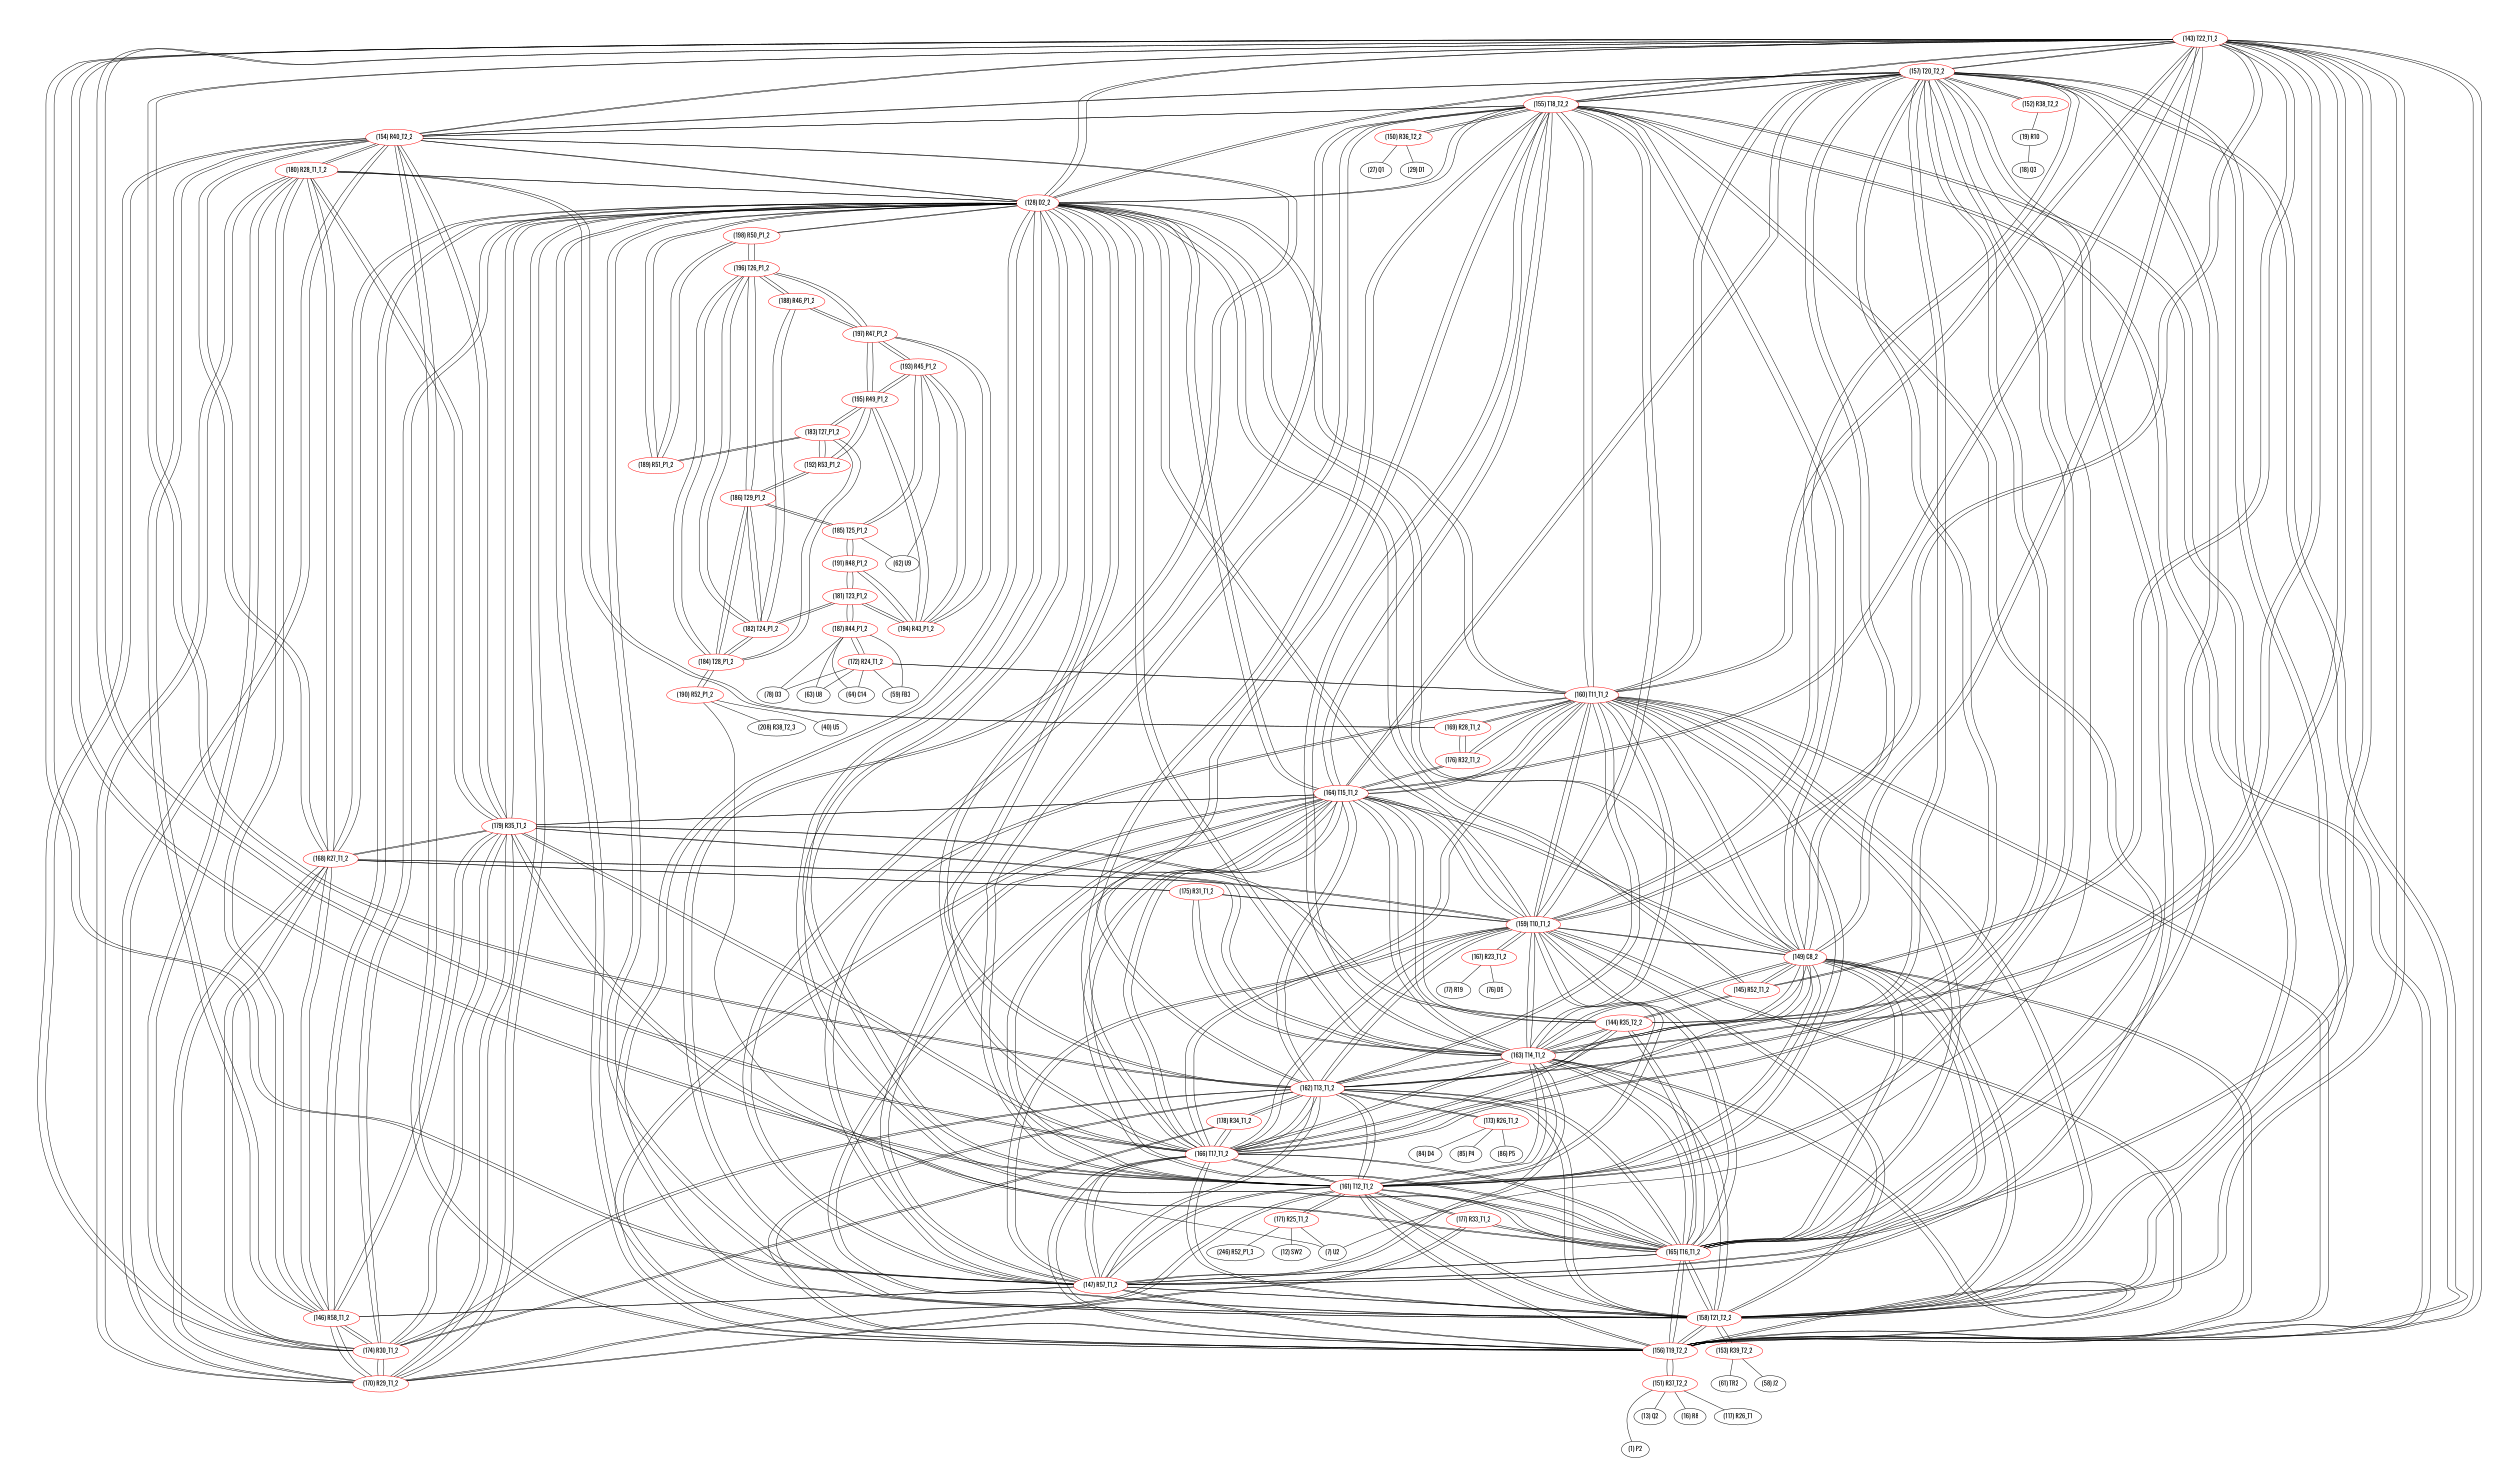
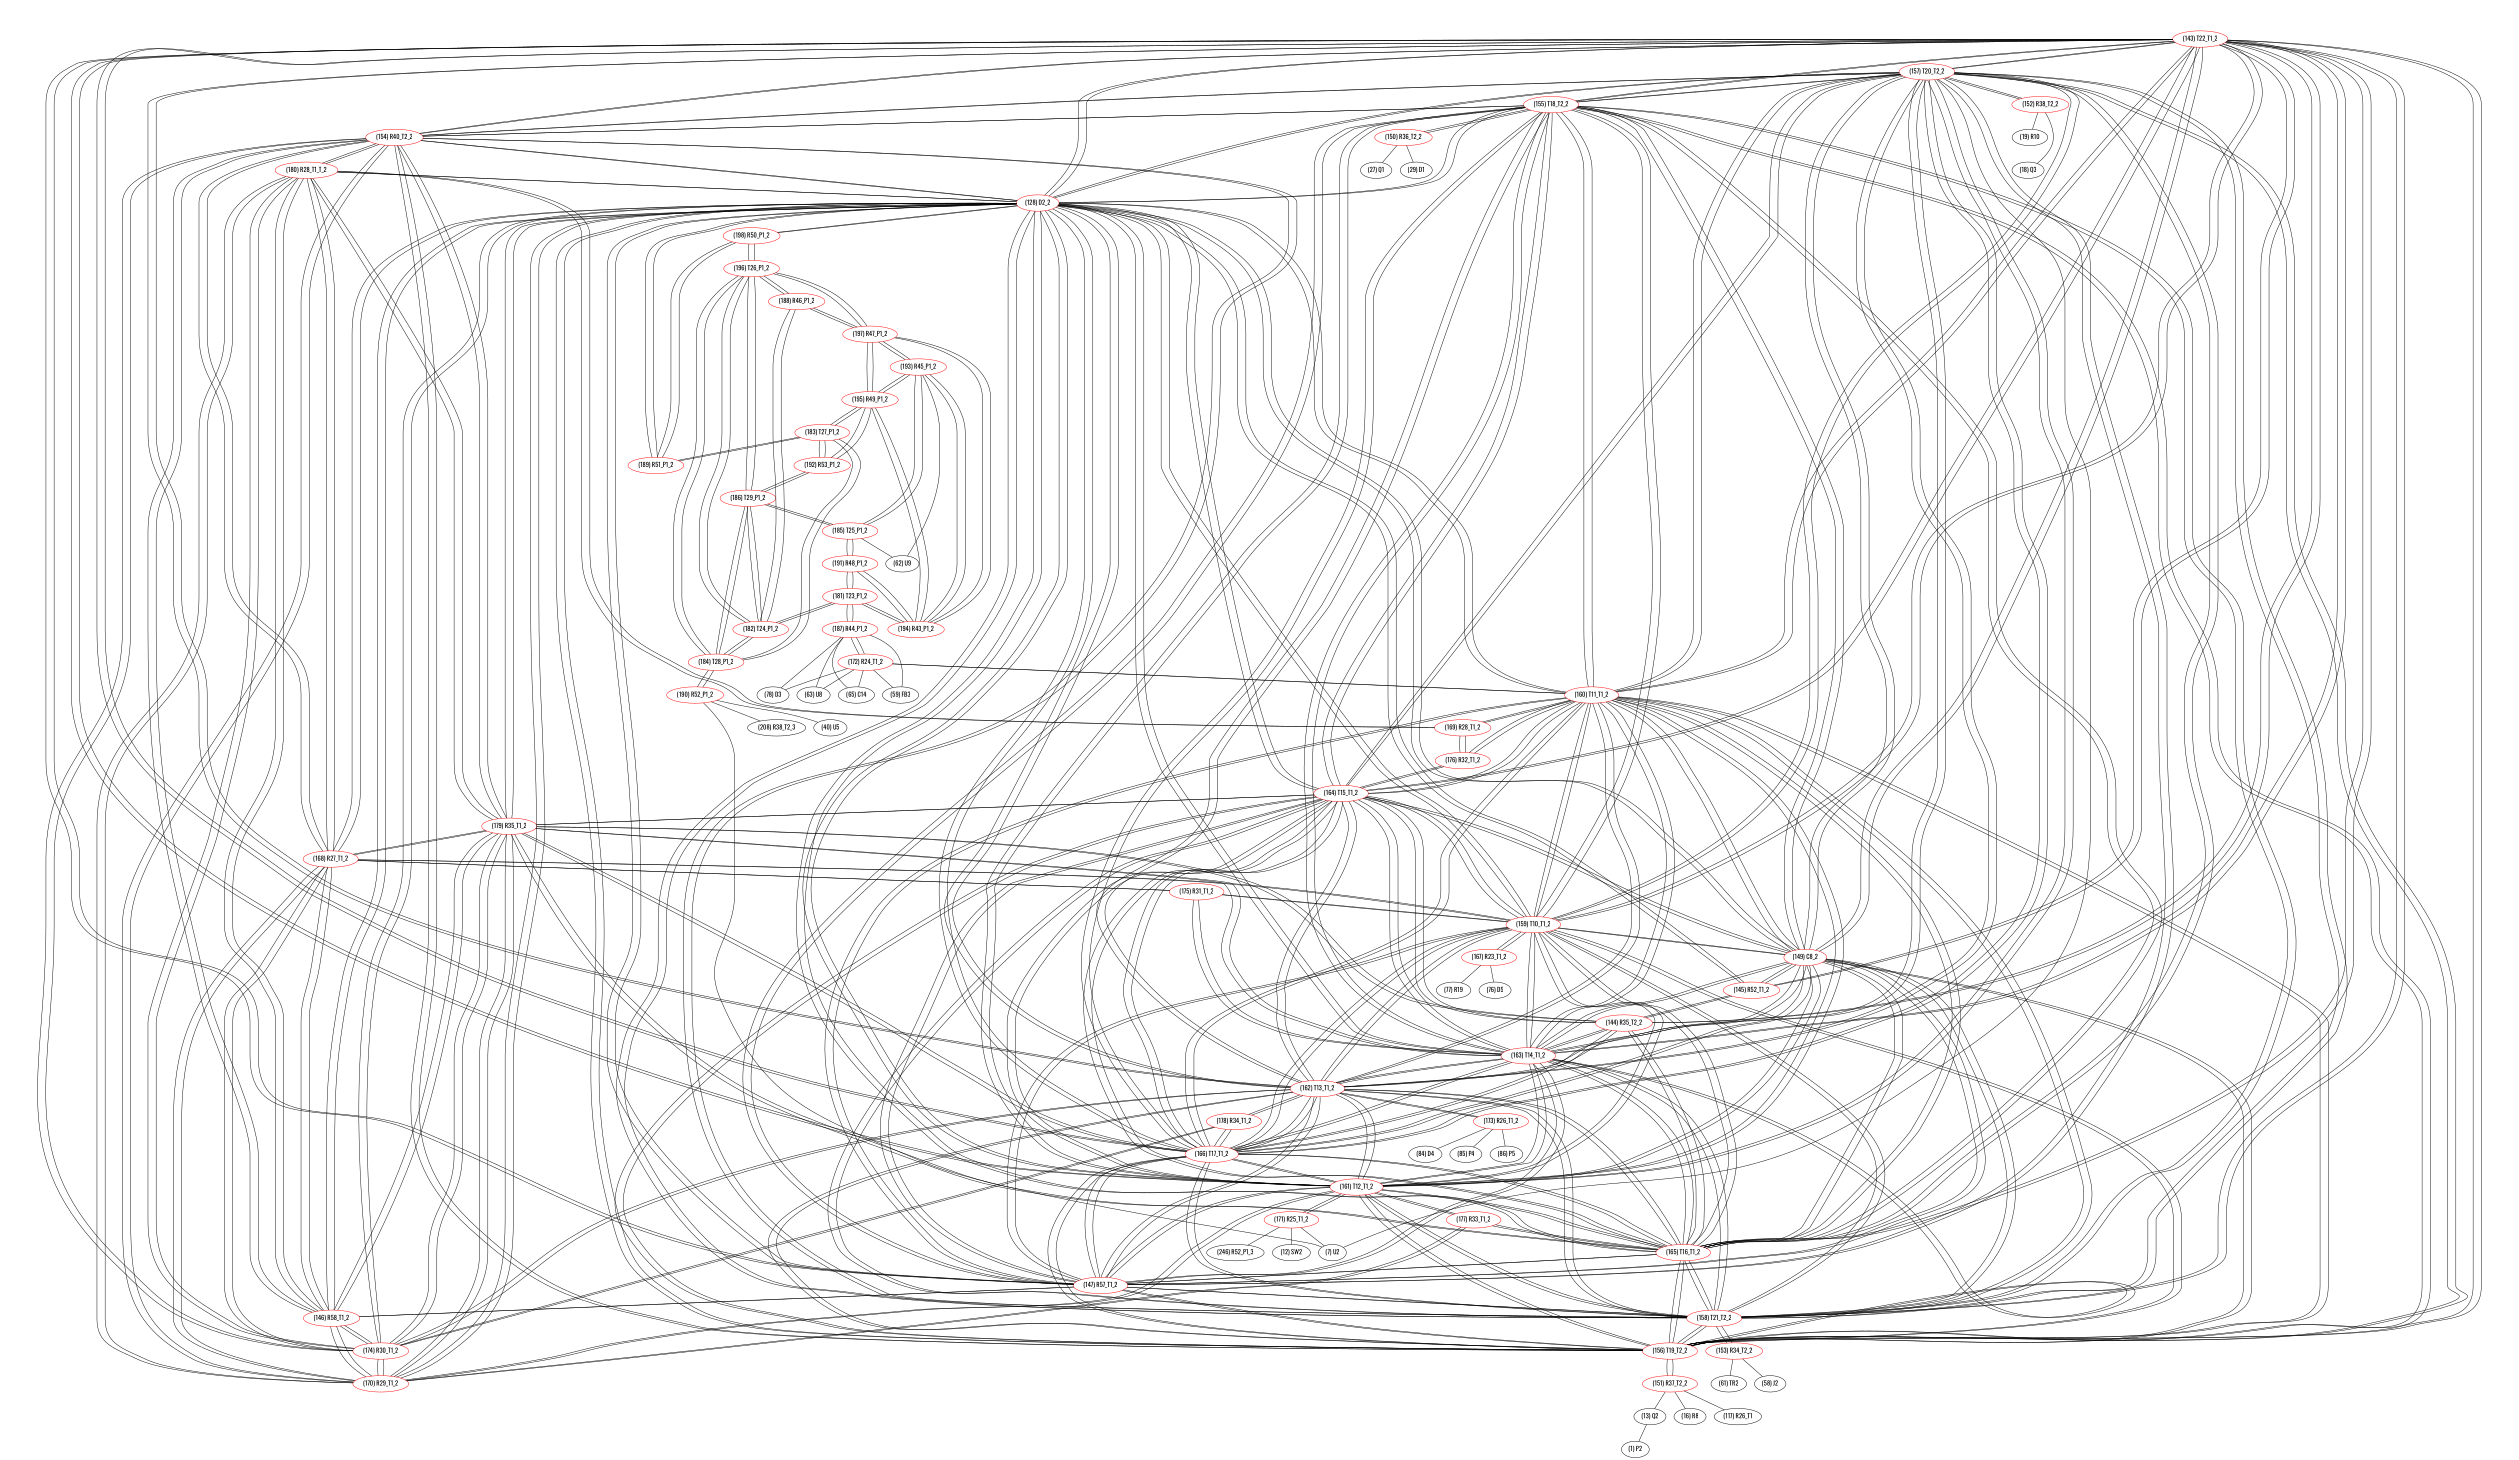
(2029, 154) -> (2053, 140)
(856, 695) -> (856, 695)
(1734, 1351) -> (1734, 1351)
(1629, 1411) -> (1643, 1433)
